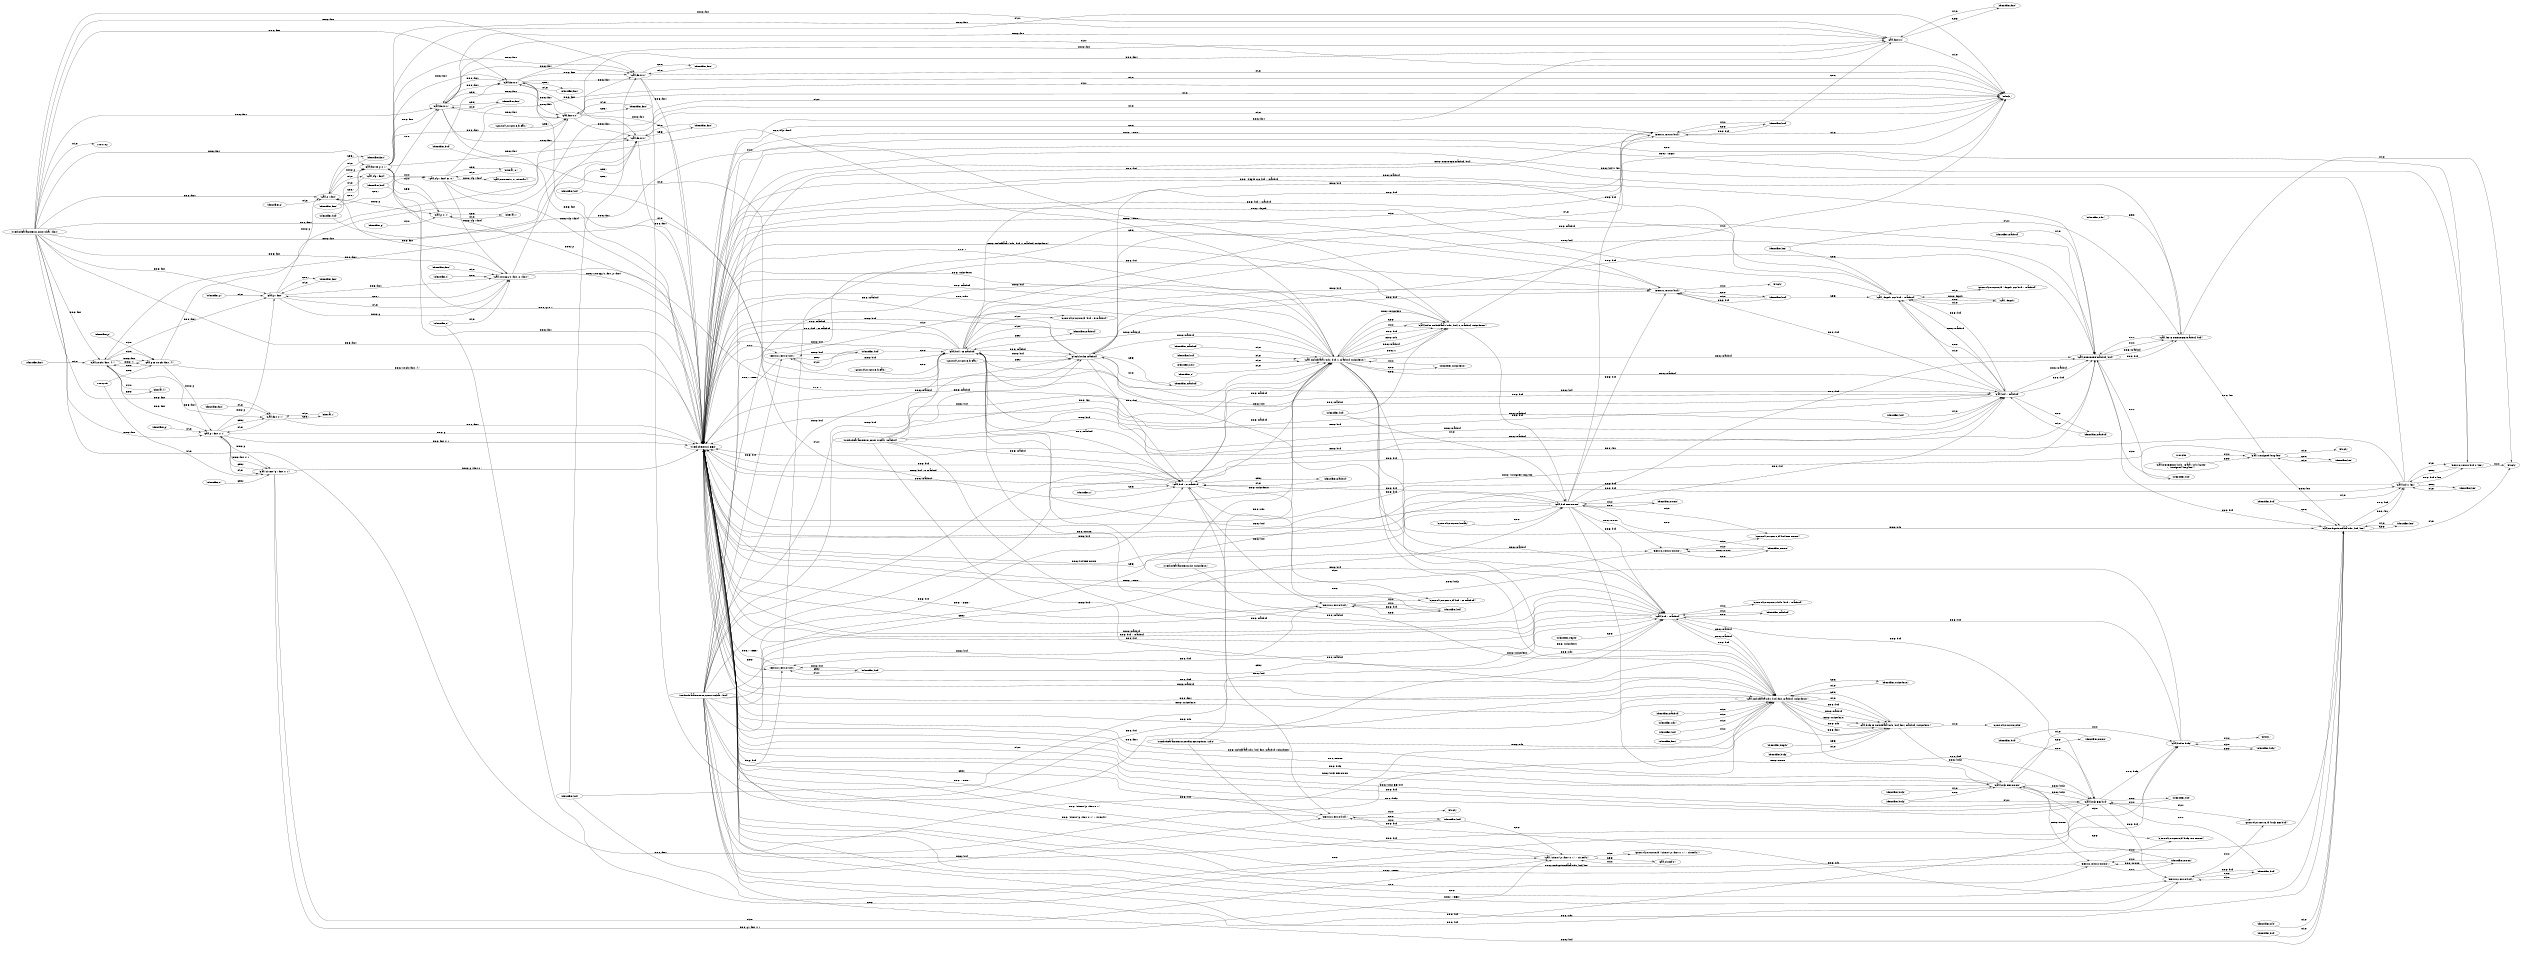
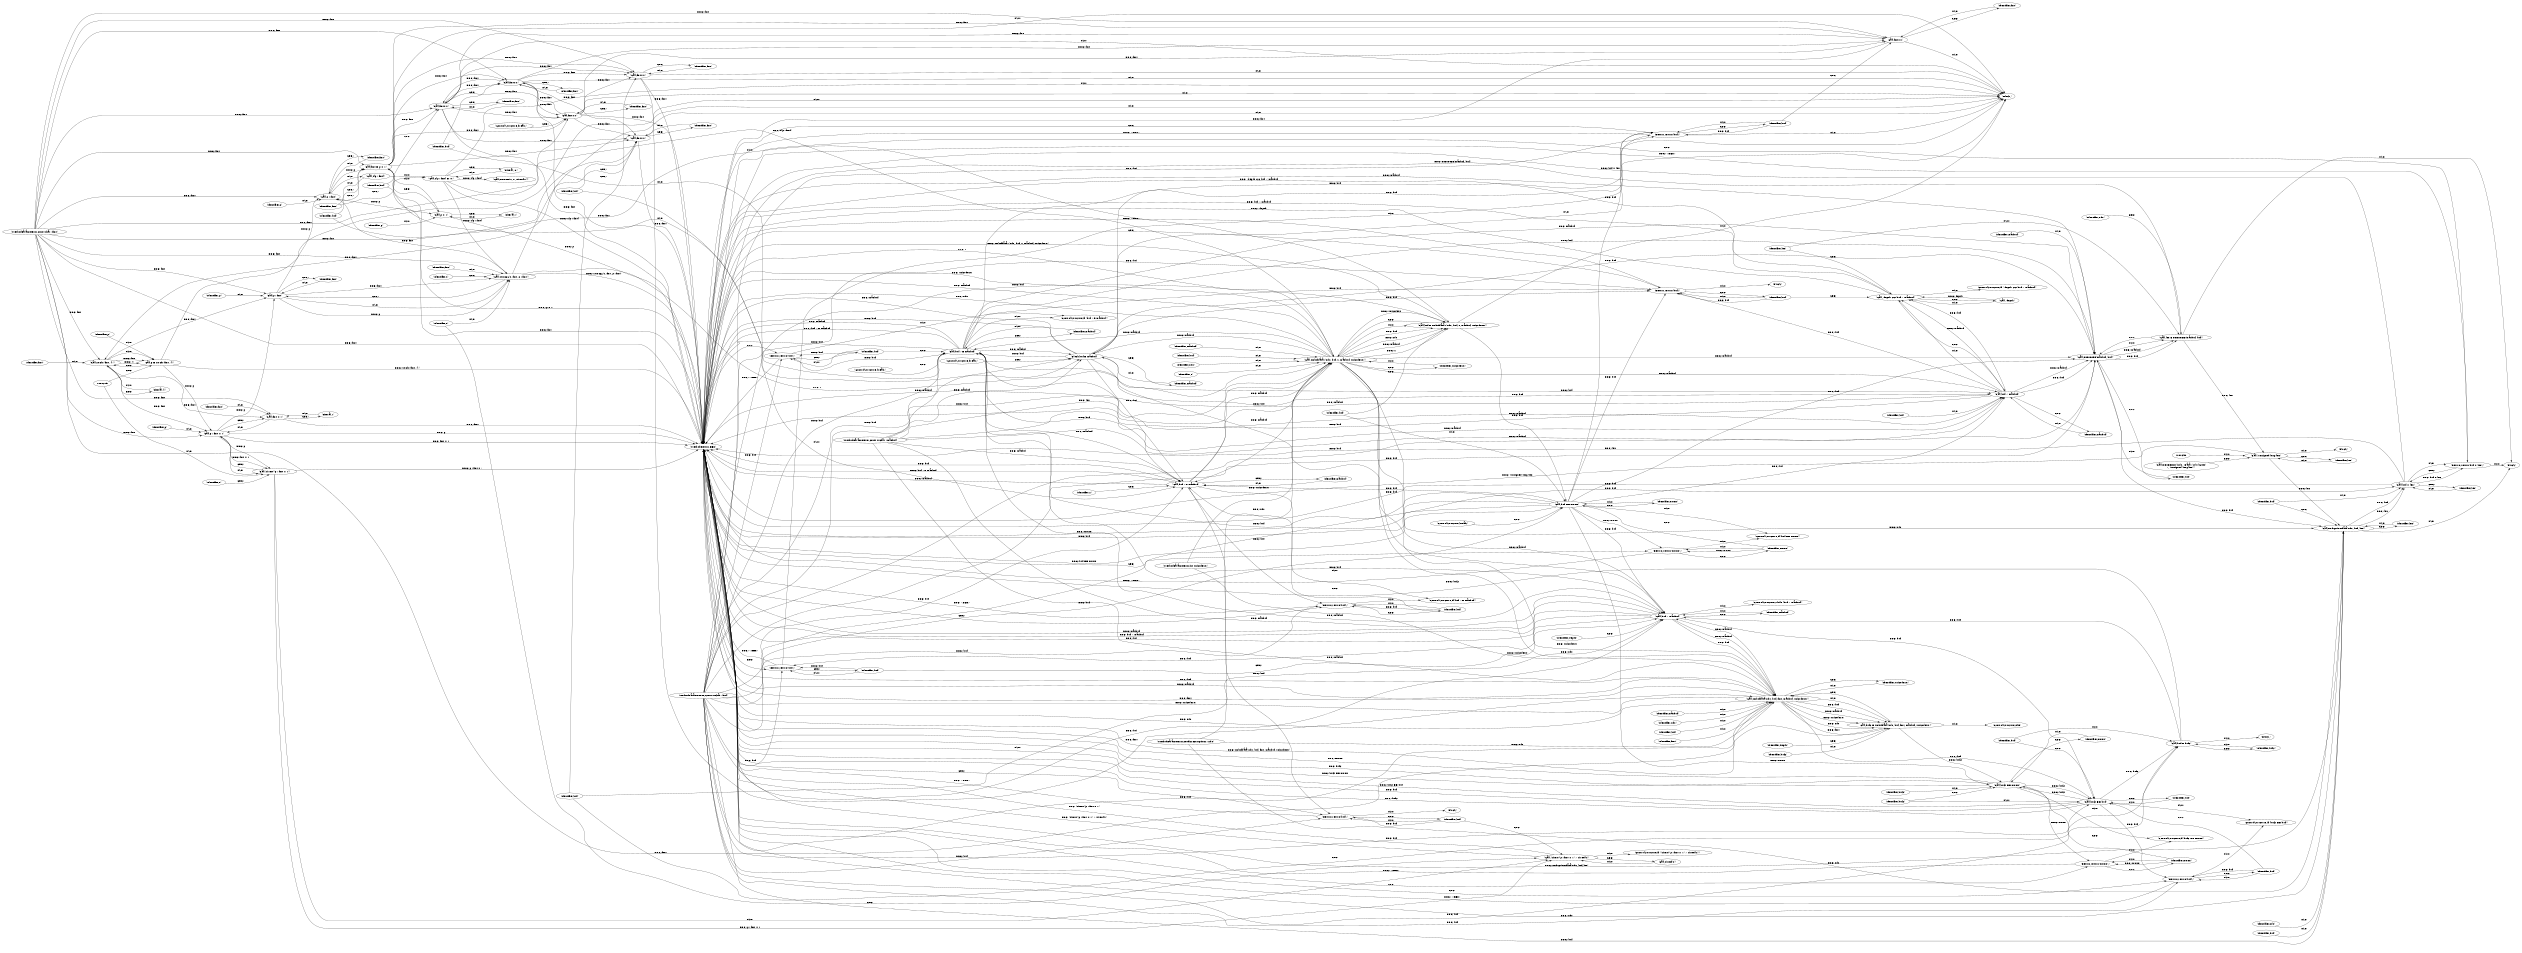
(102, 144) -> none
